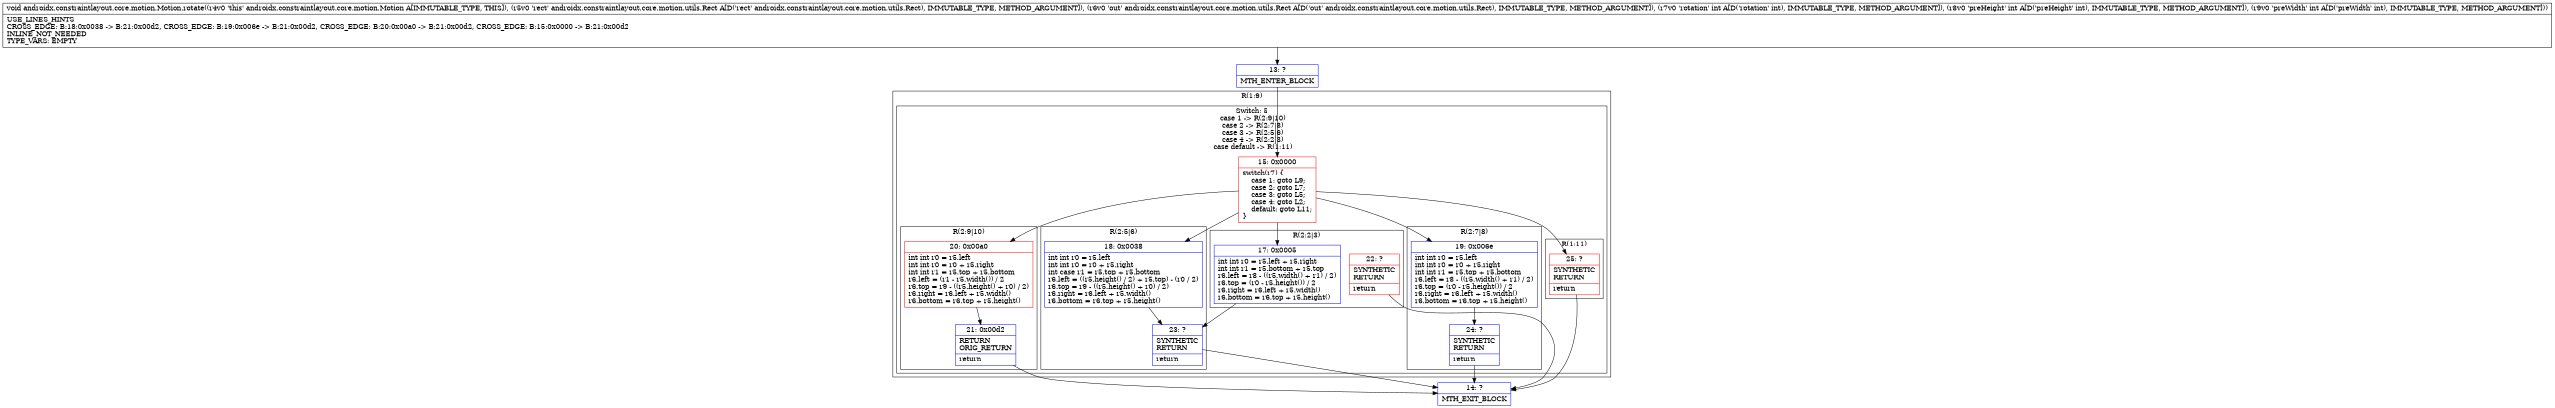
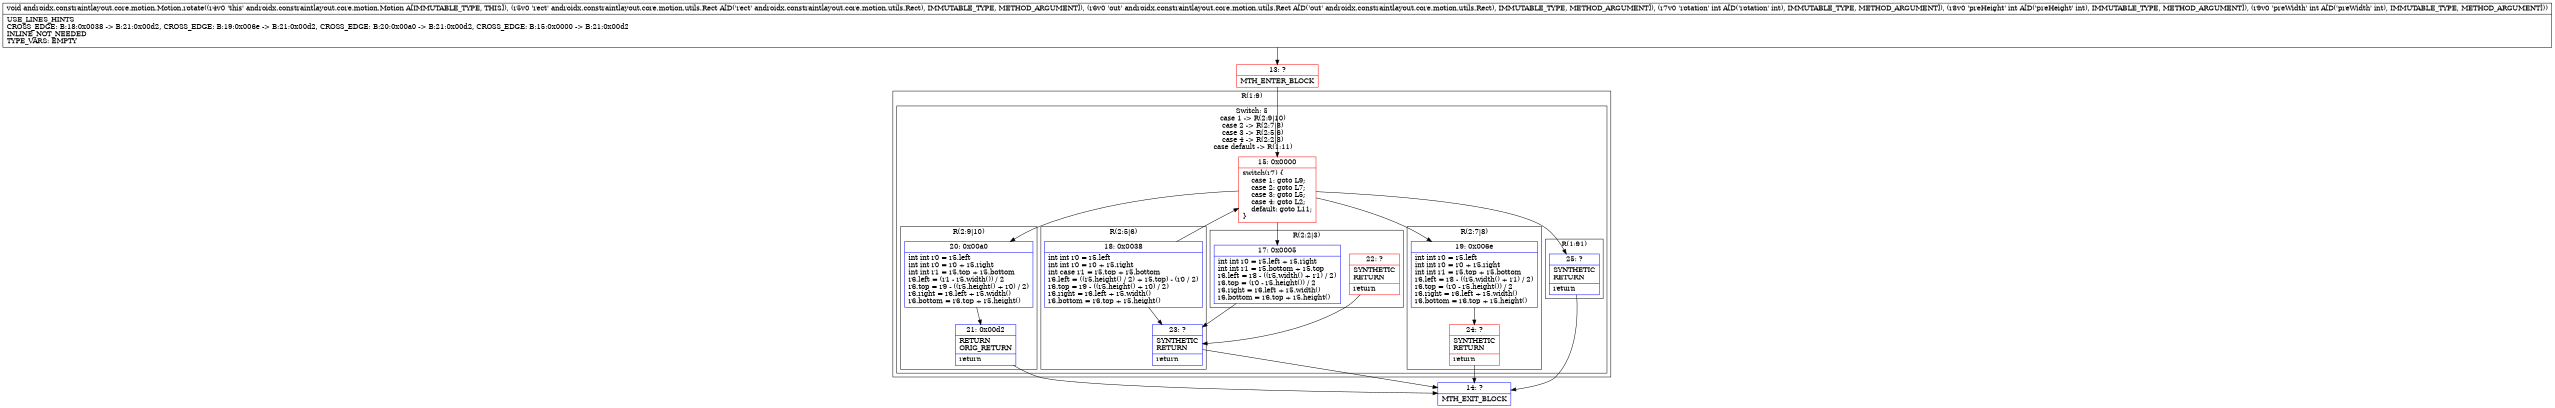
(1277, 76) -> (1277, 76)
(1214, 226) -> (1208, 224)
(1574, 245) -> (1574, 245)
(969, 274) -> (969, 274)
(1574, 274) -> (1574, 274)
(1509, 314) -> (1288, 330)
(1474, 345) -> (1474, 345)
